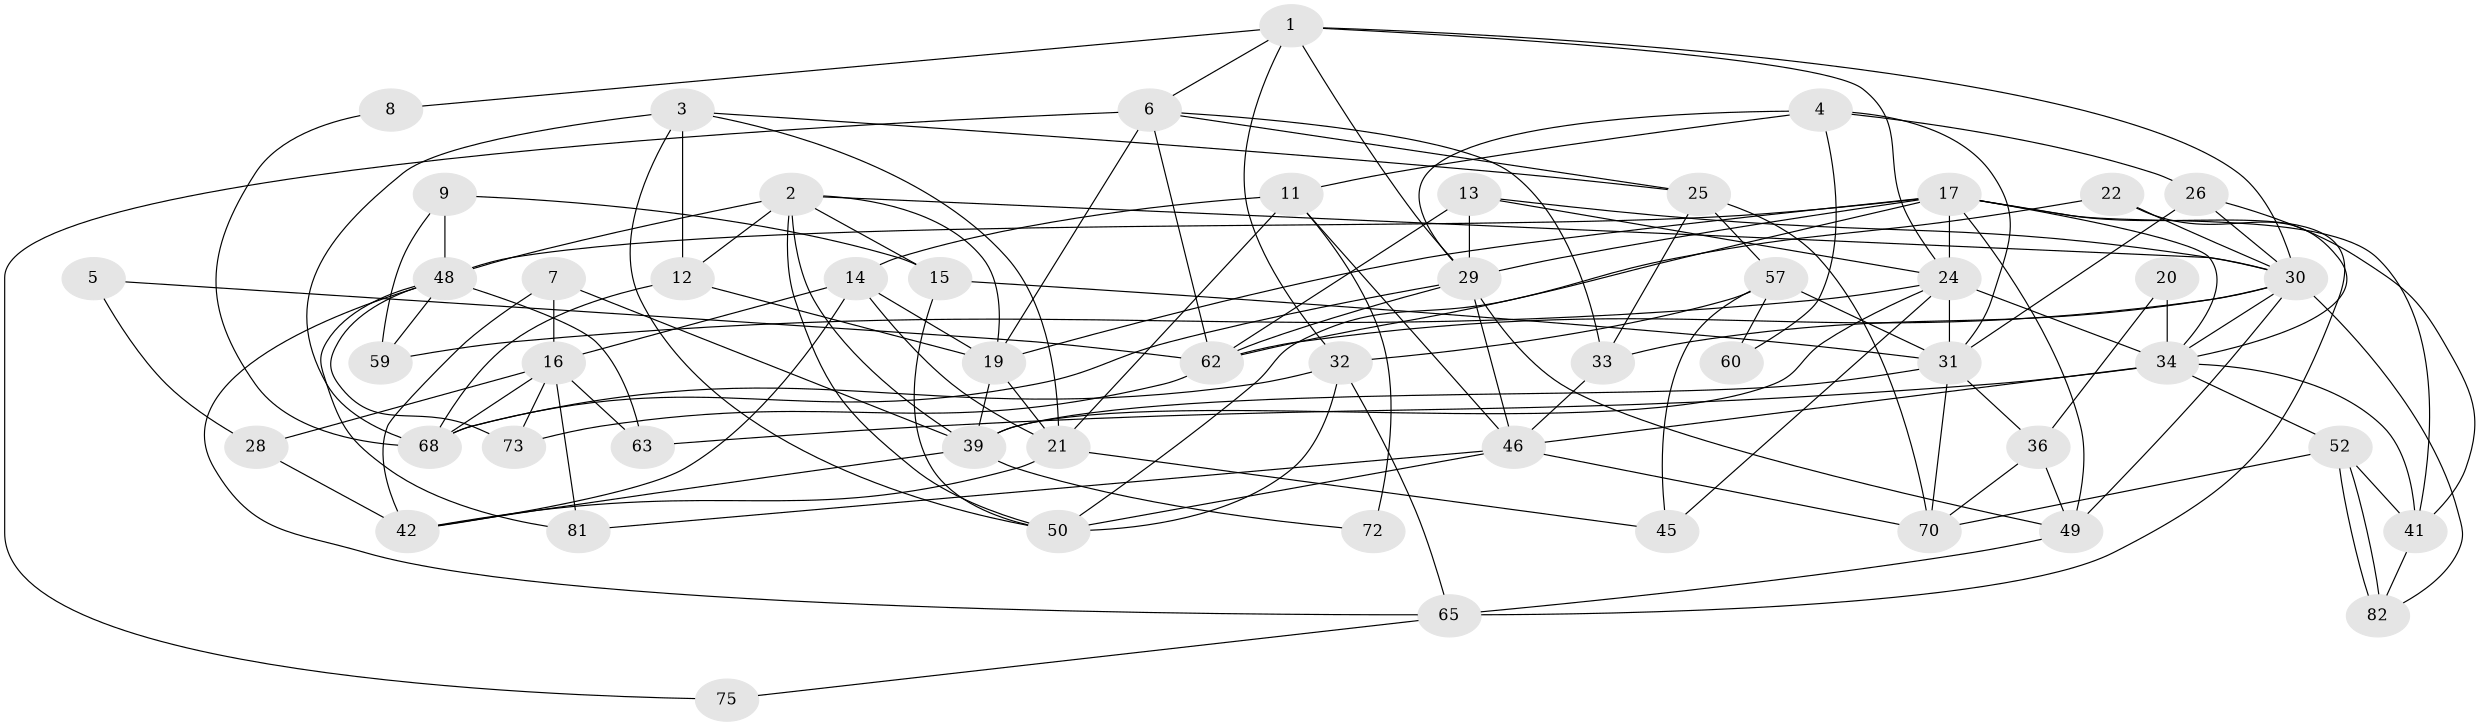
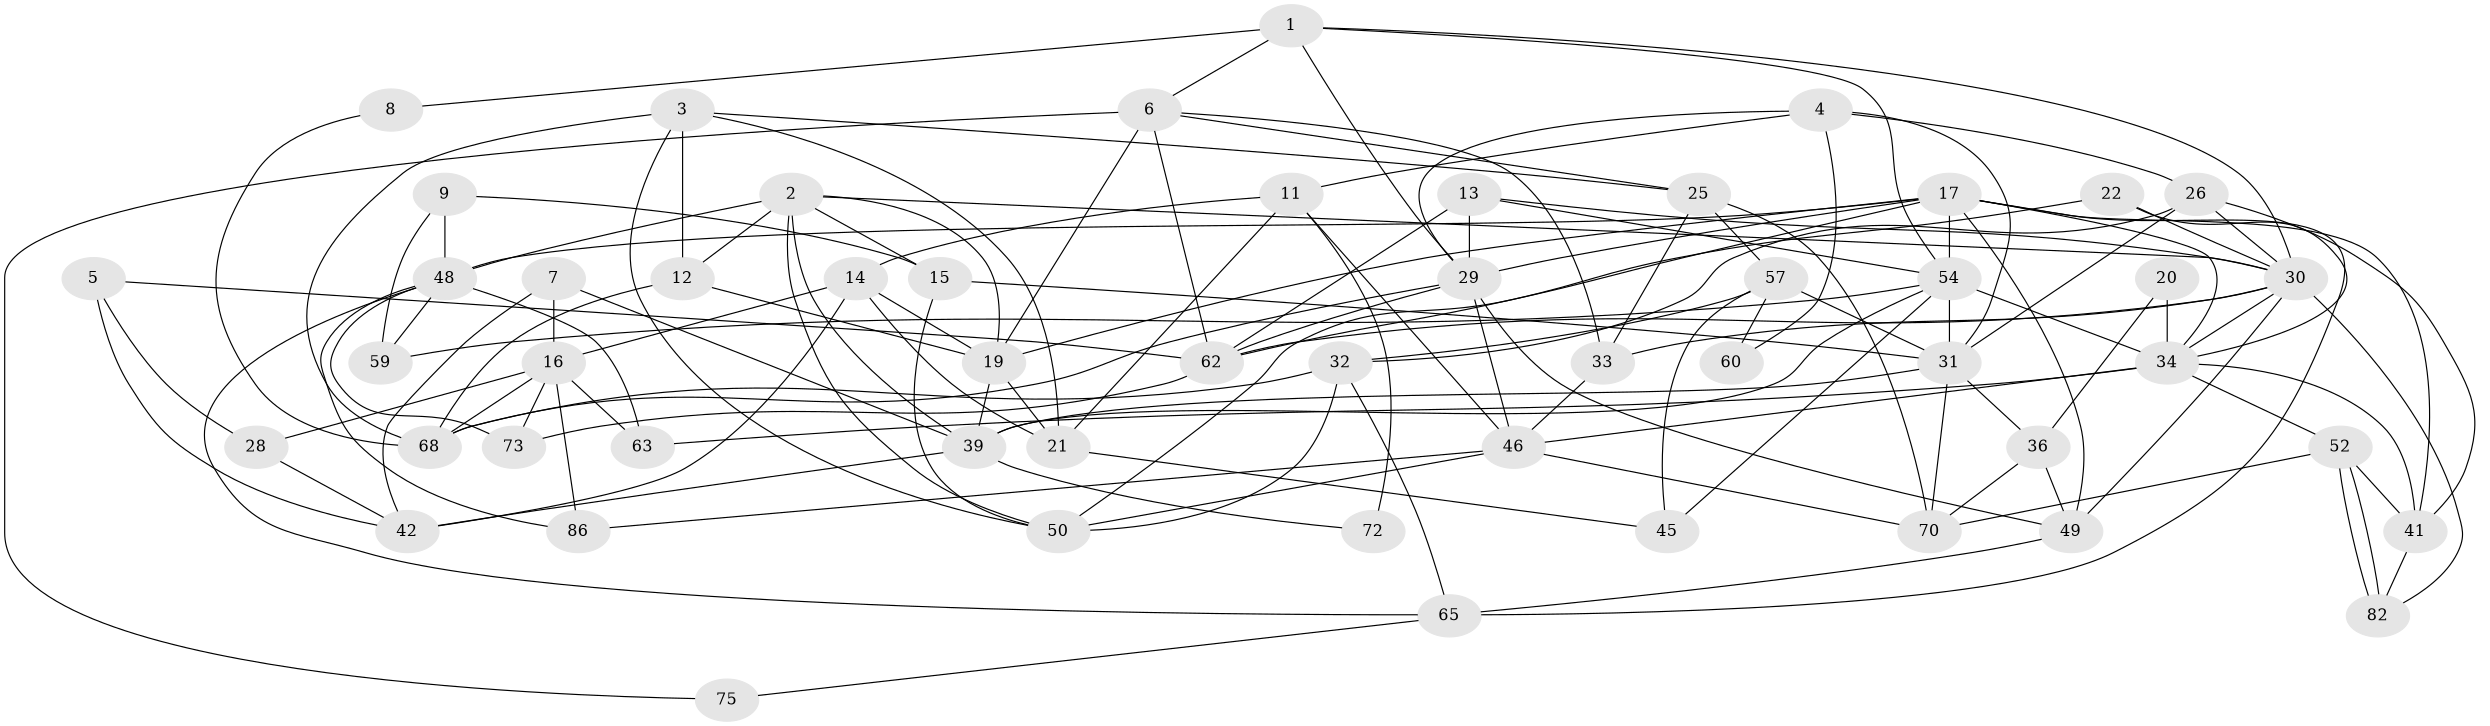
(1245, 187) -> (1743, 255)
(1949, 279) -> (1949, 279)
(738, 501) -> (198, 458)
(578, 532) -> (578, 532)
